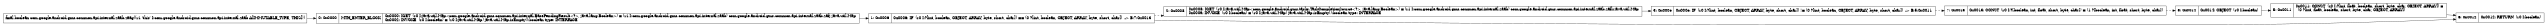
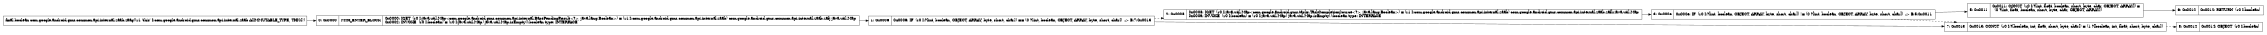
(2265, 11) -> (1950, 12)
(1804, 25) -> (1548, 24)
